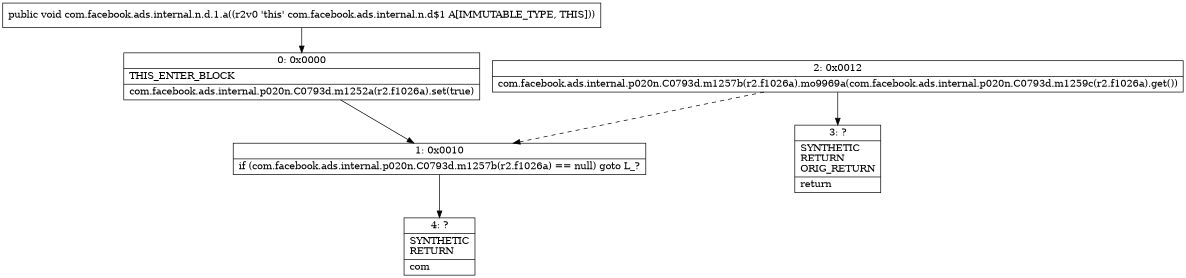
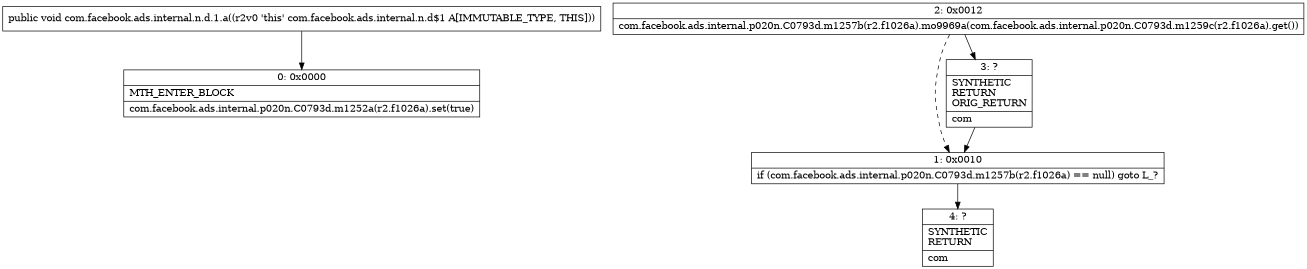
(182, 76) -> (182, 93)
(374, 120) -> (971, 137)
(816, 184) -> (962, 119)
